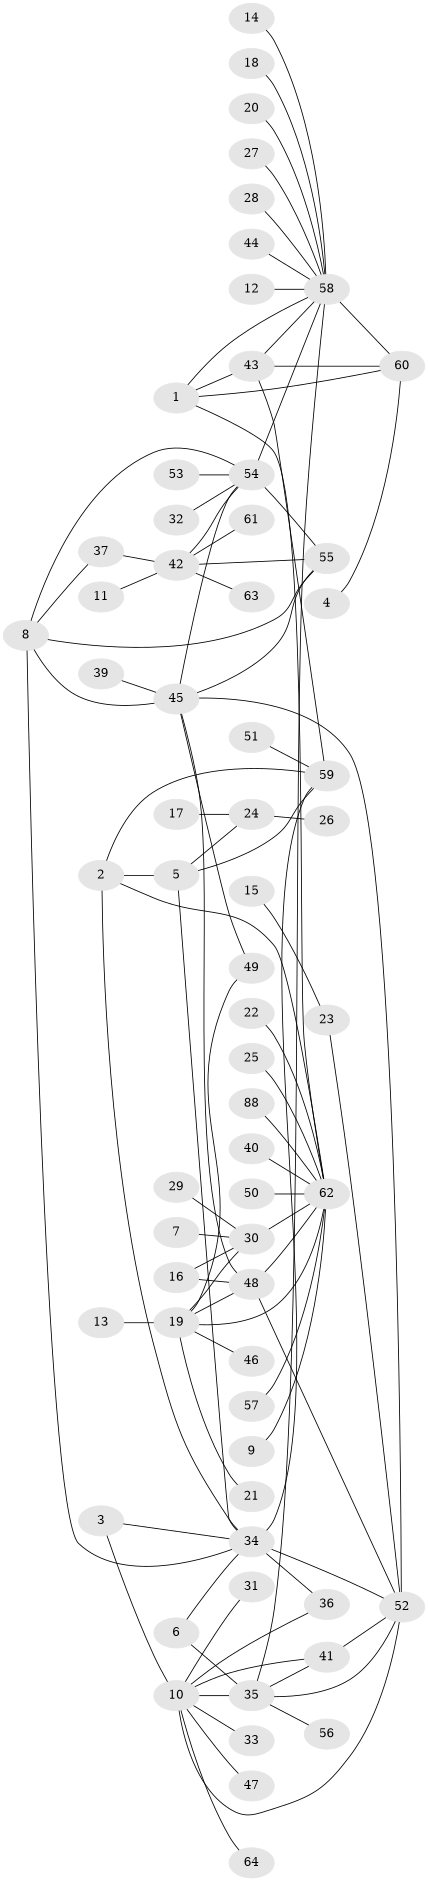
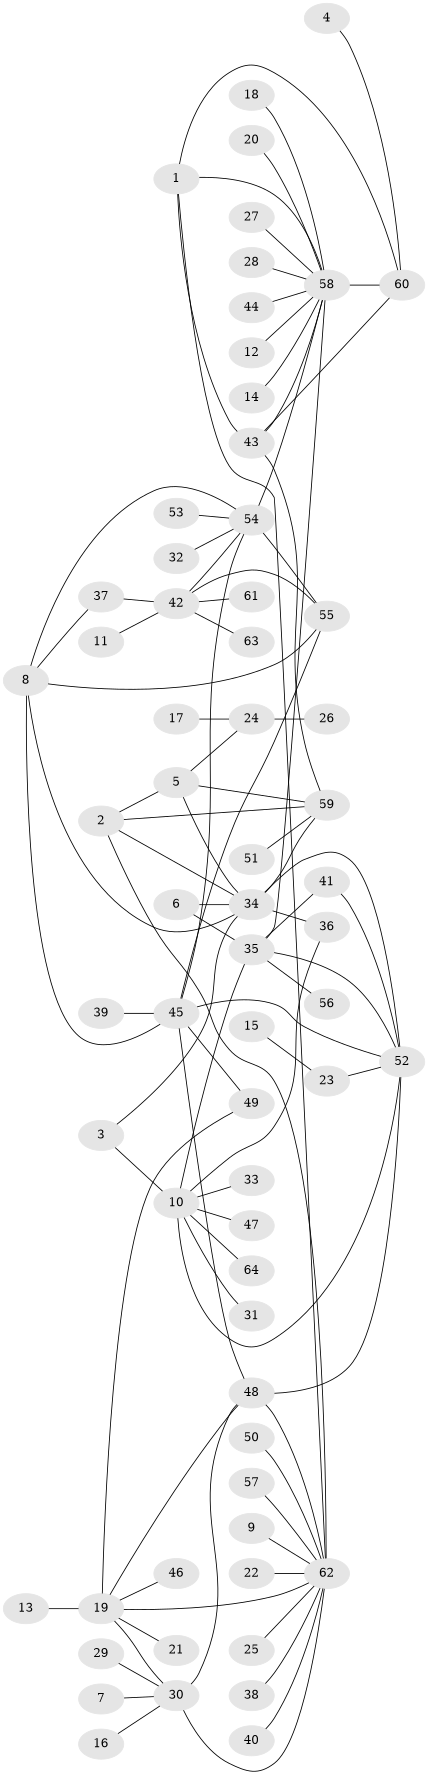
(252, 1104) -> (252, 1696)
(220, 1281) -> (214, 1544)
(248, 1668) -> none
